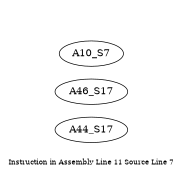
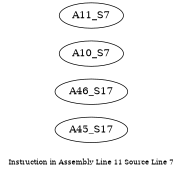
none -> (91, 16)
(91, 130) -> (91, 130)
